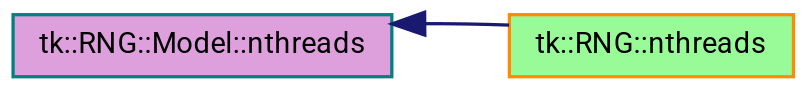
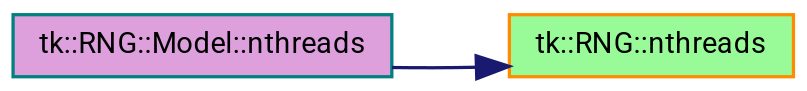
(467, 24) -> (434, 68)
